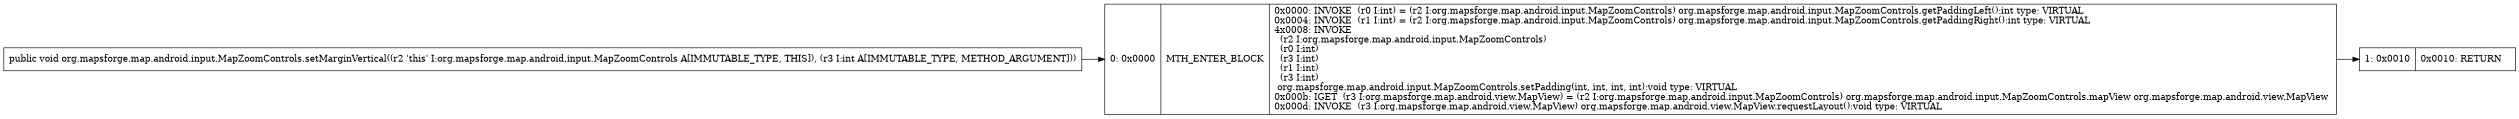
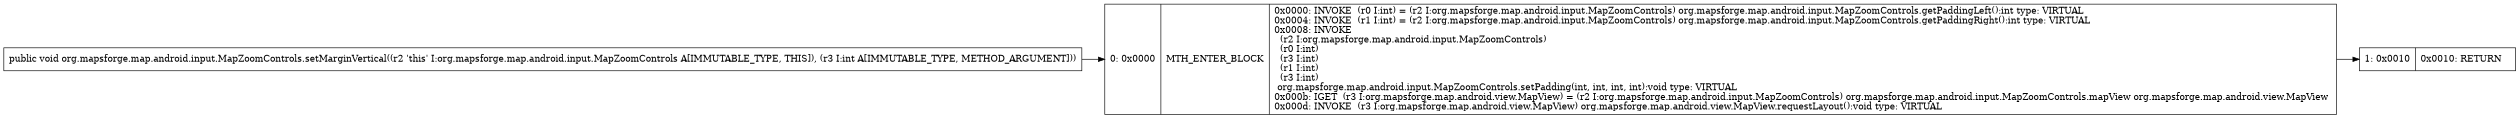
(1316, 30) -> (1316, 30)
